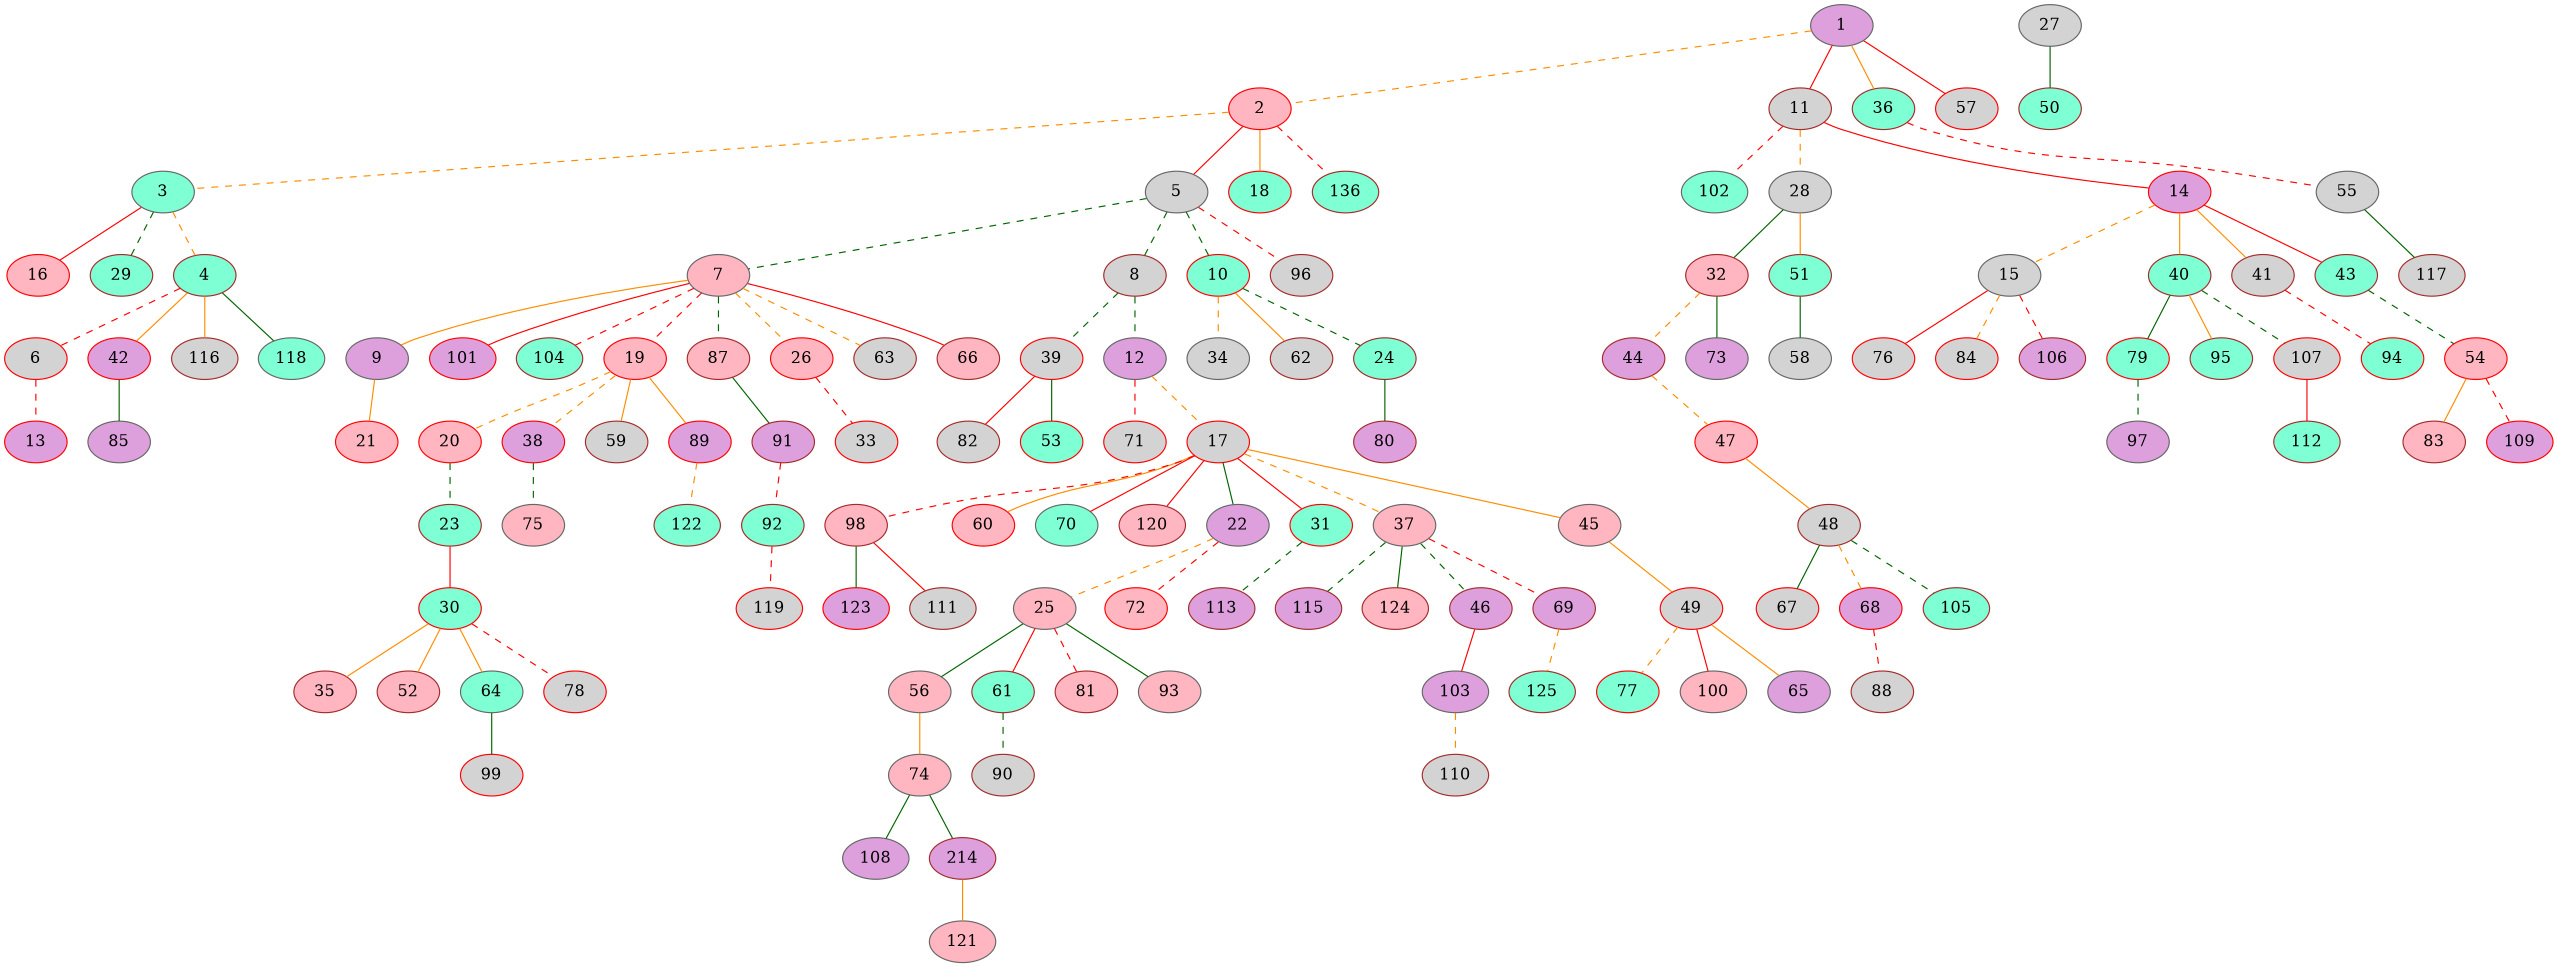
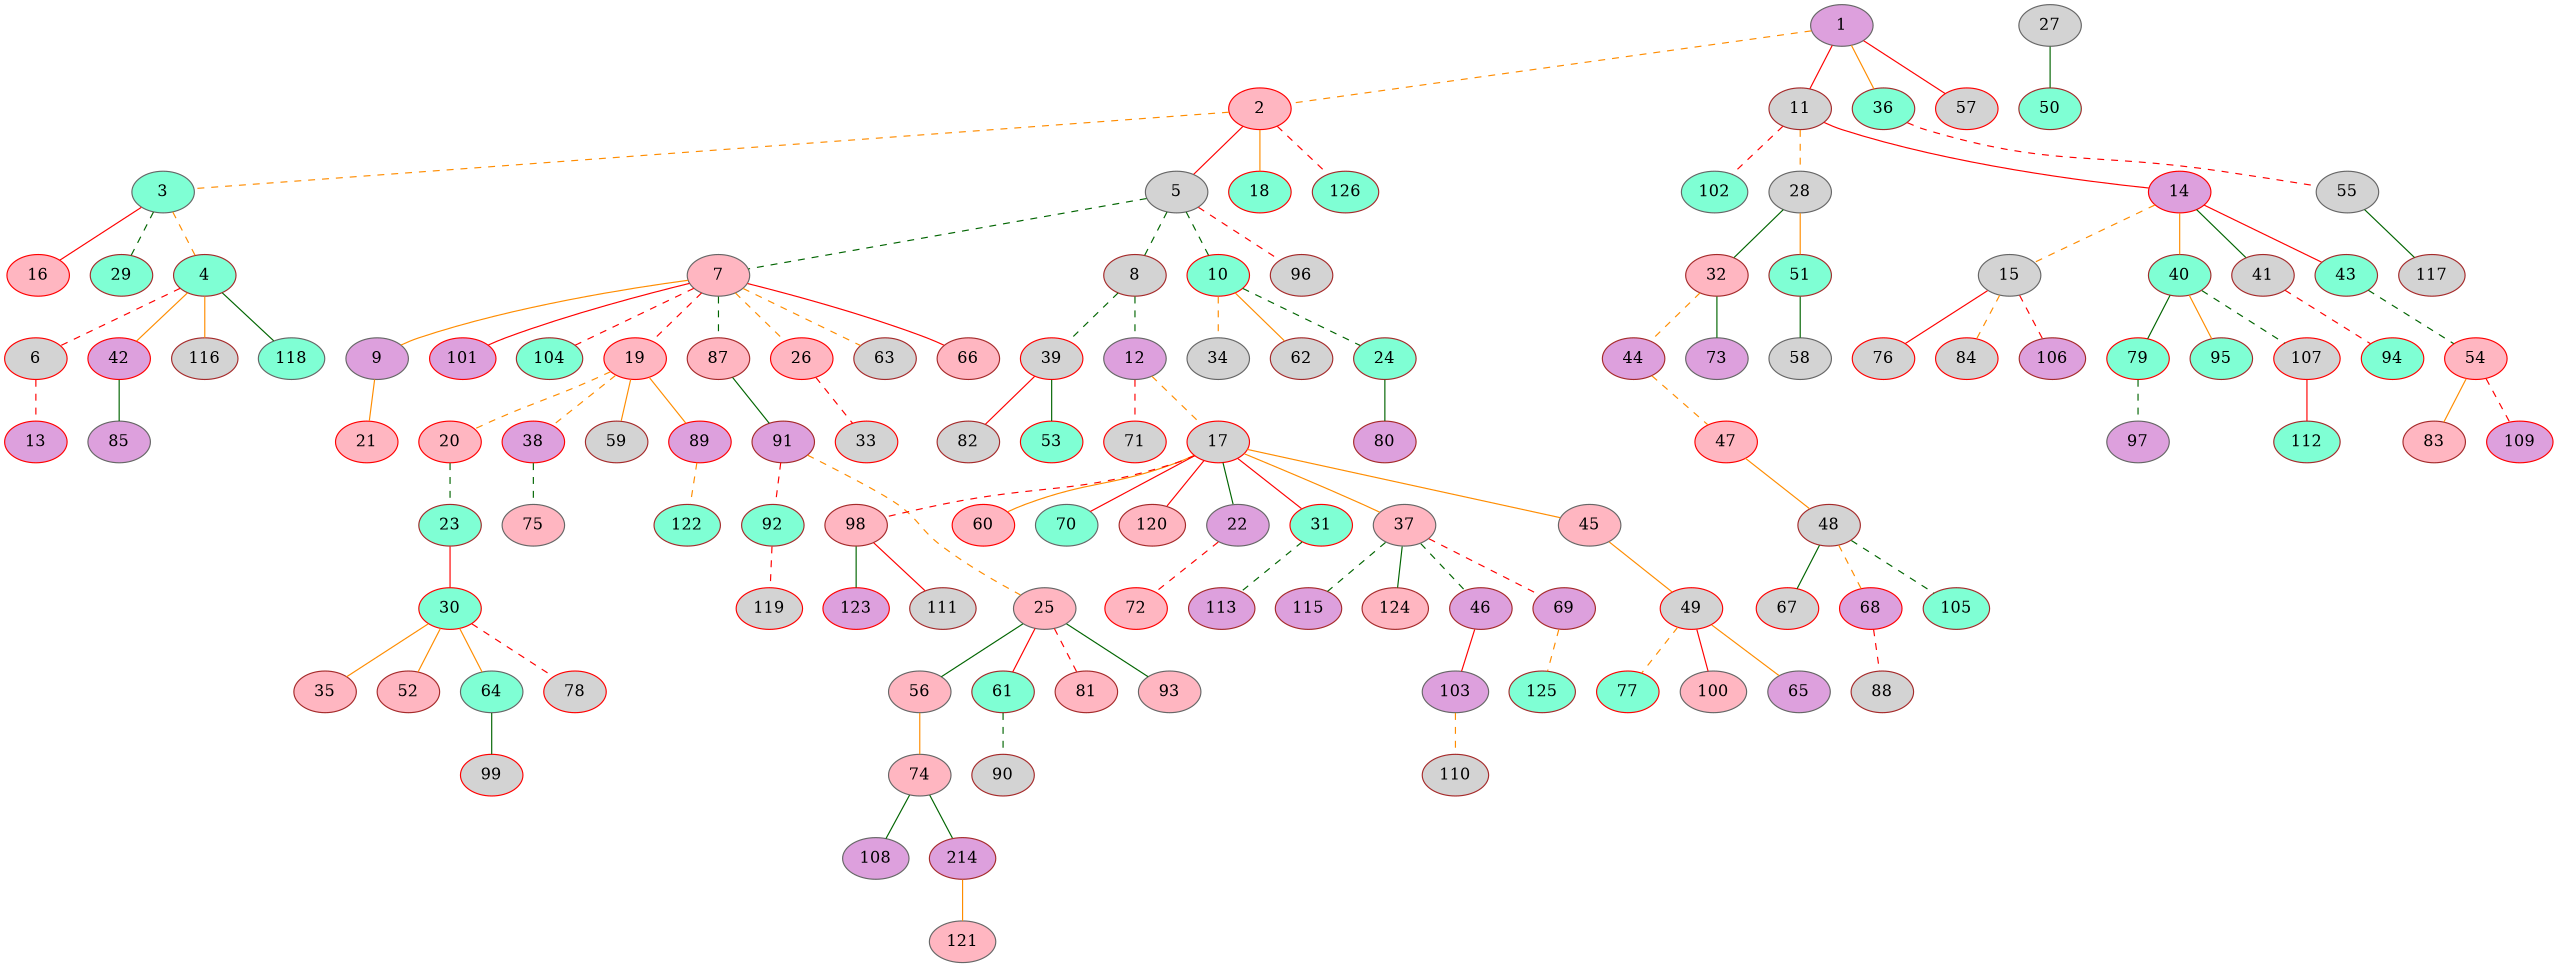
(1346, 192) -> (1346, 192)
(2221, 234) -> (2221, 234)
(1312, 482) -> (1312, 482)
(1142, 568) -> (917, 521)
